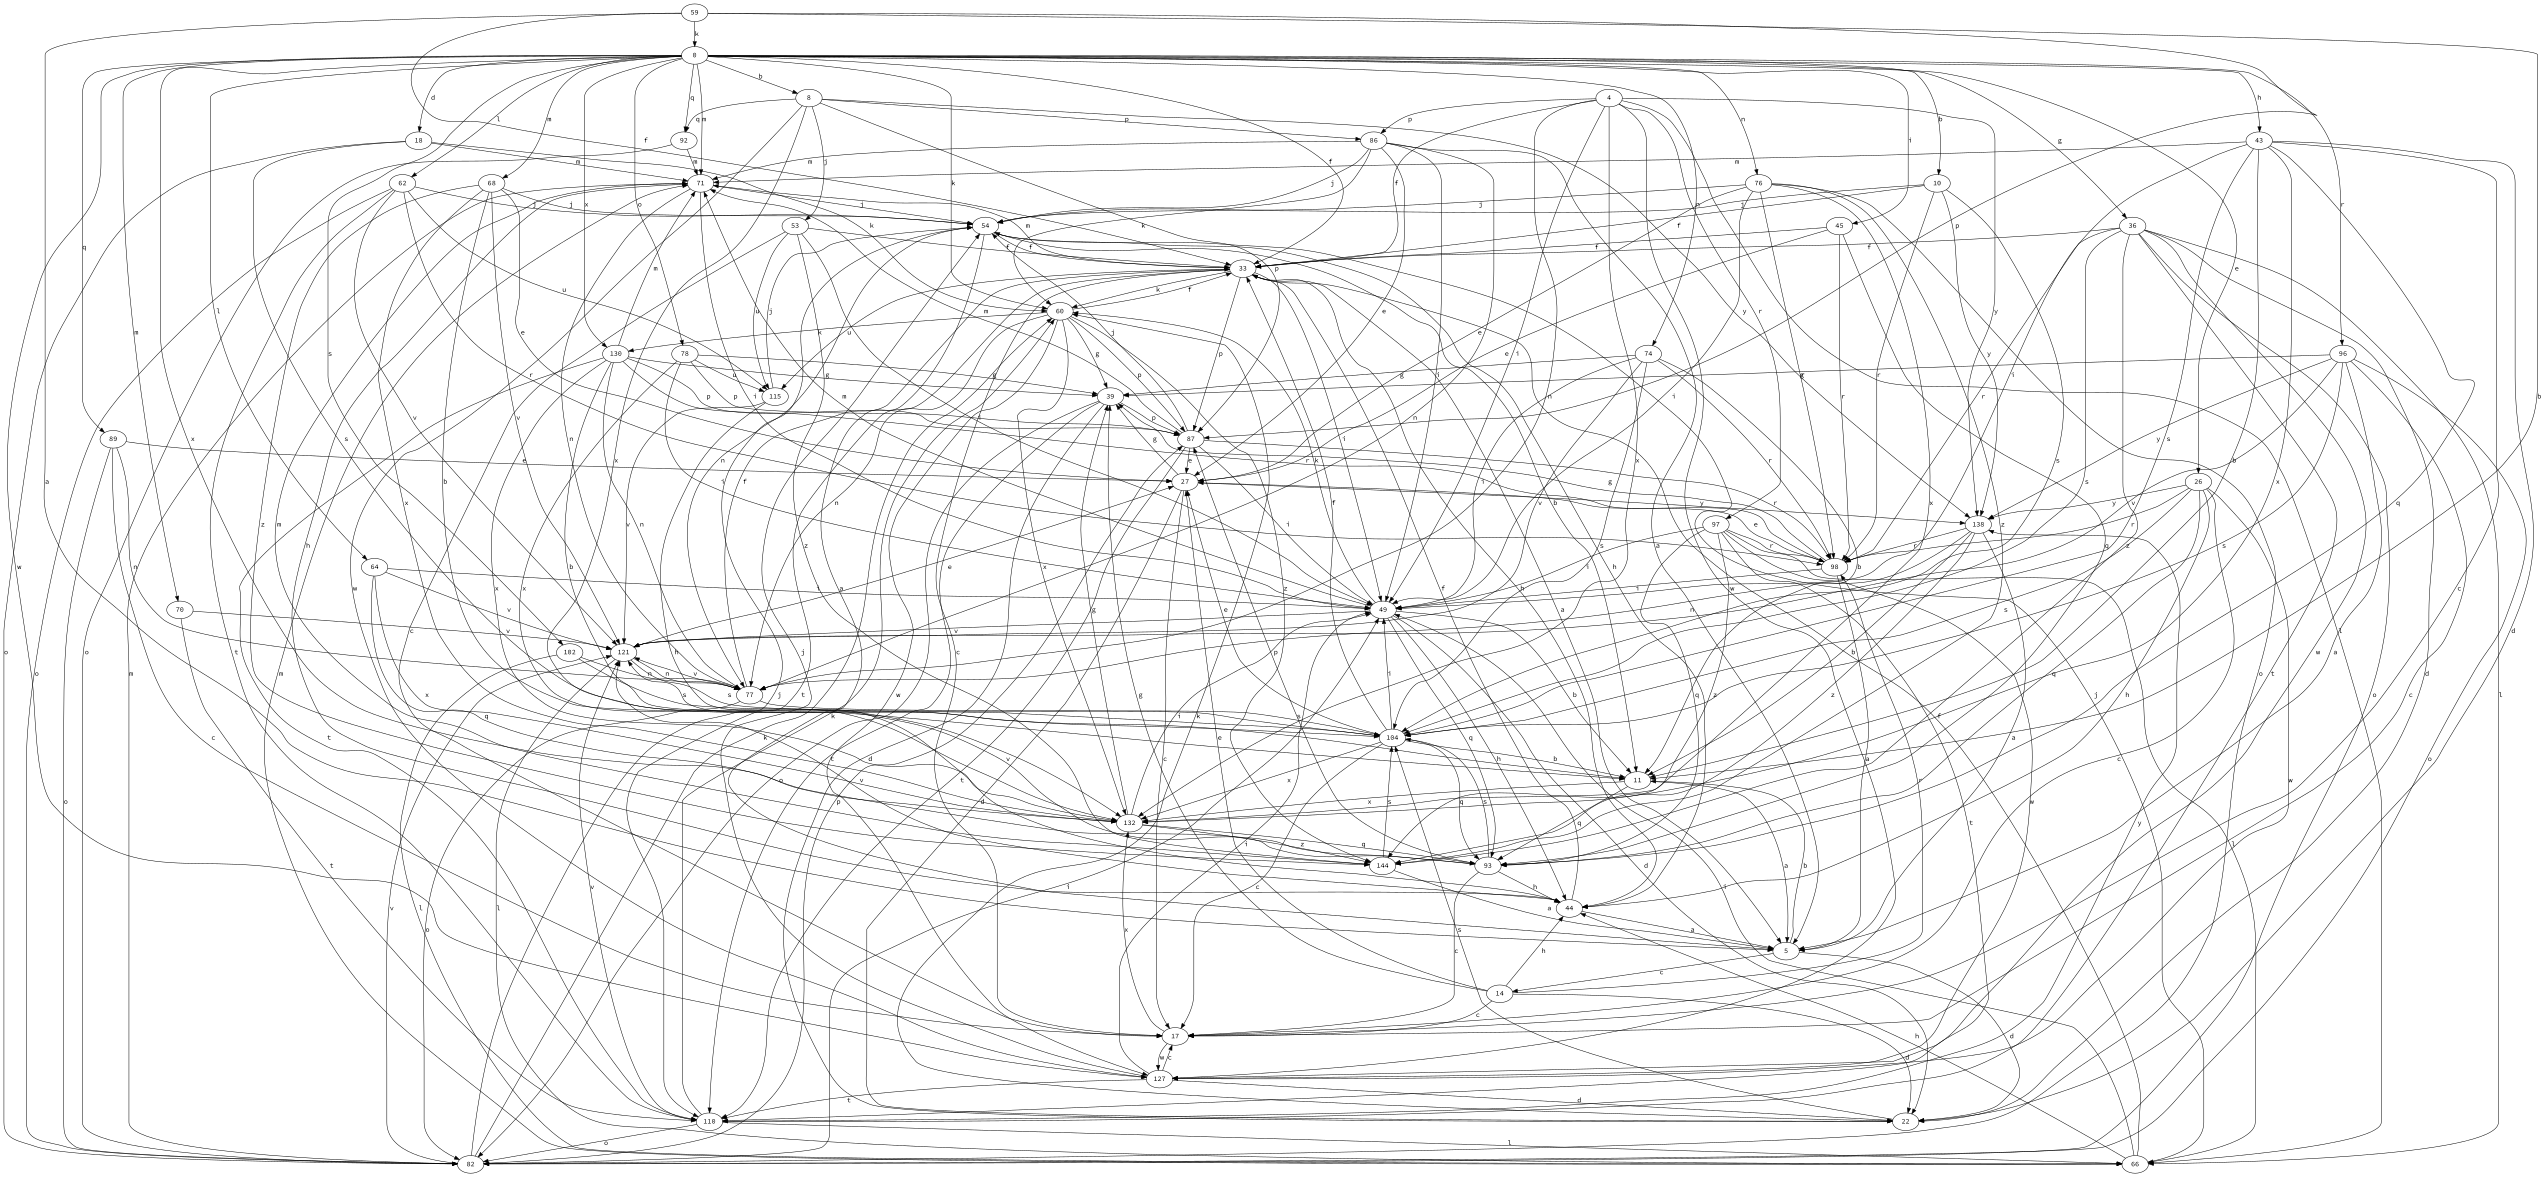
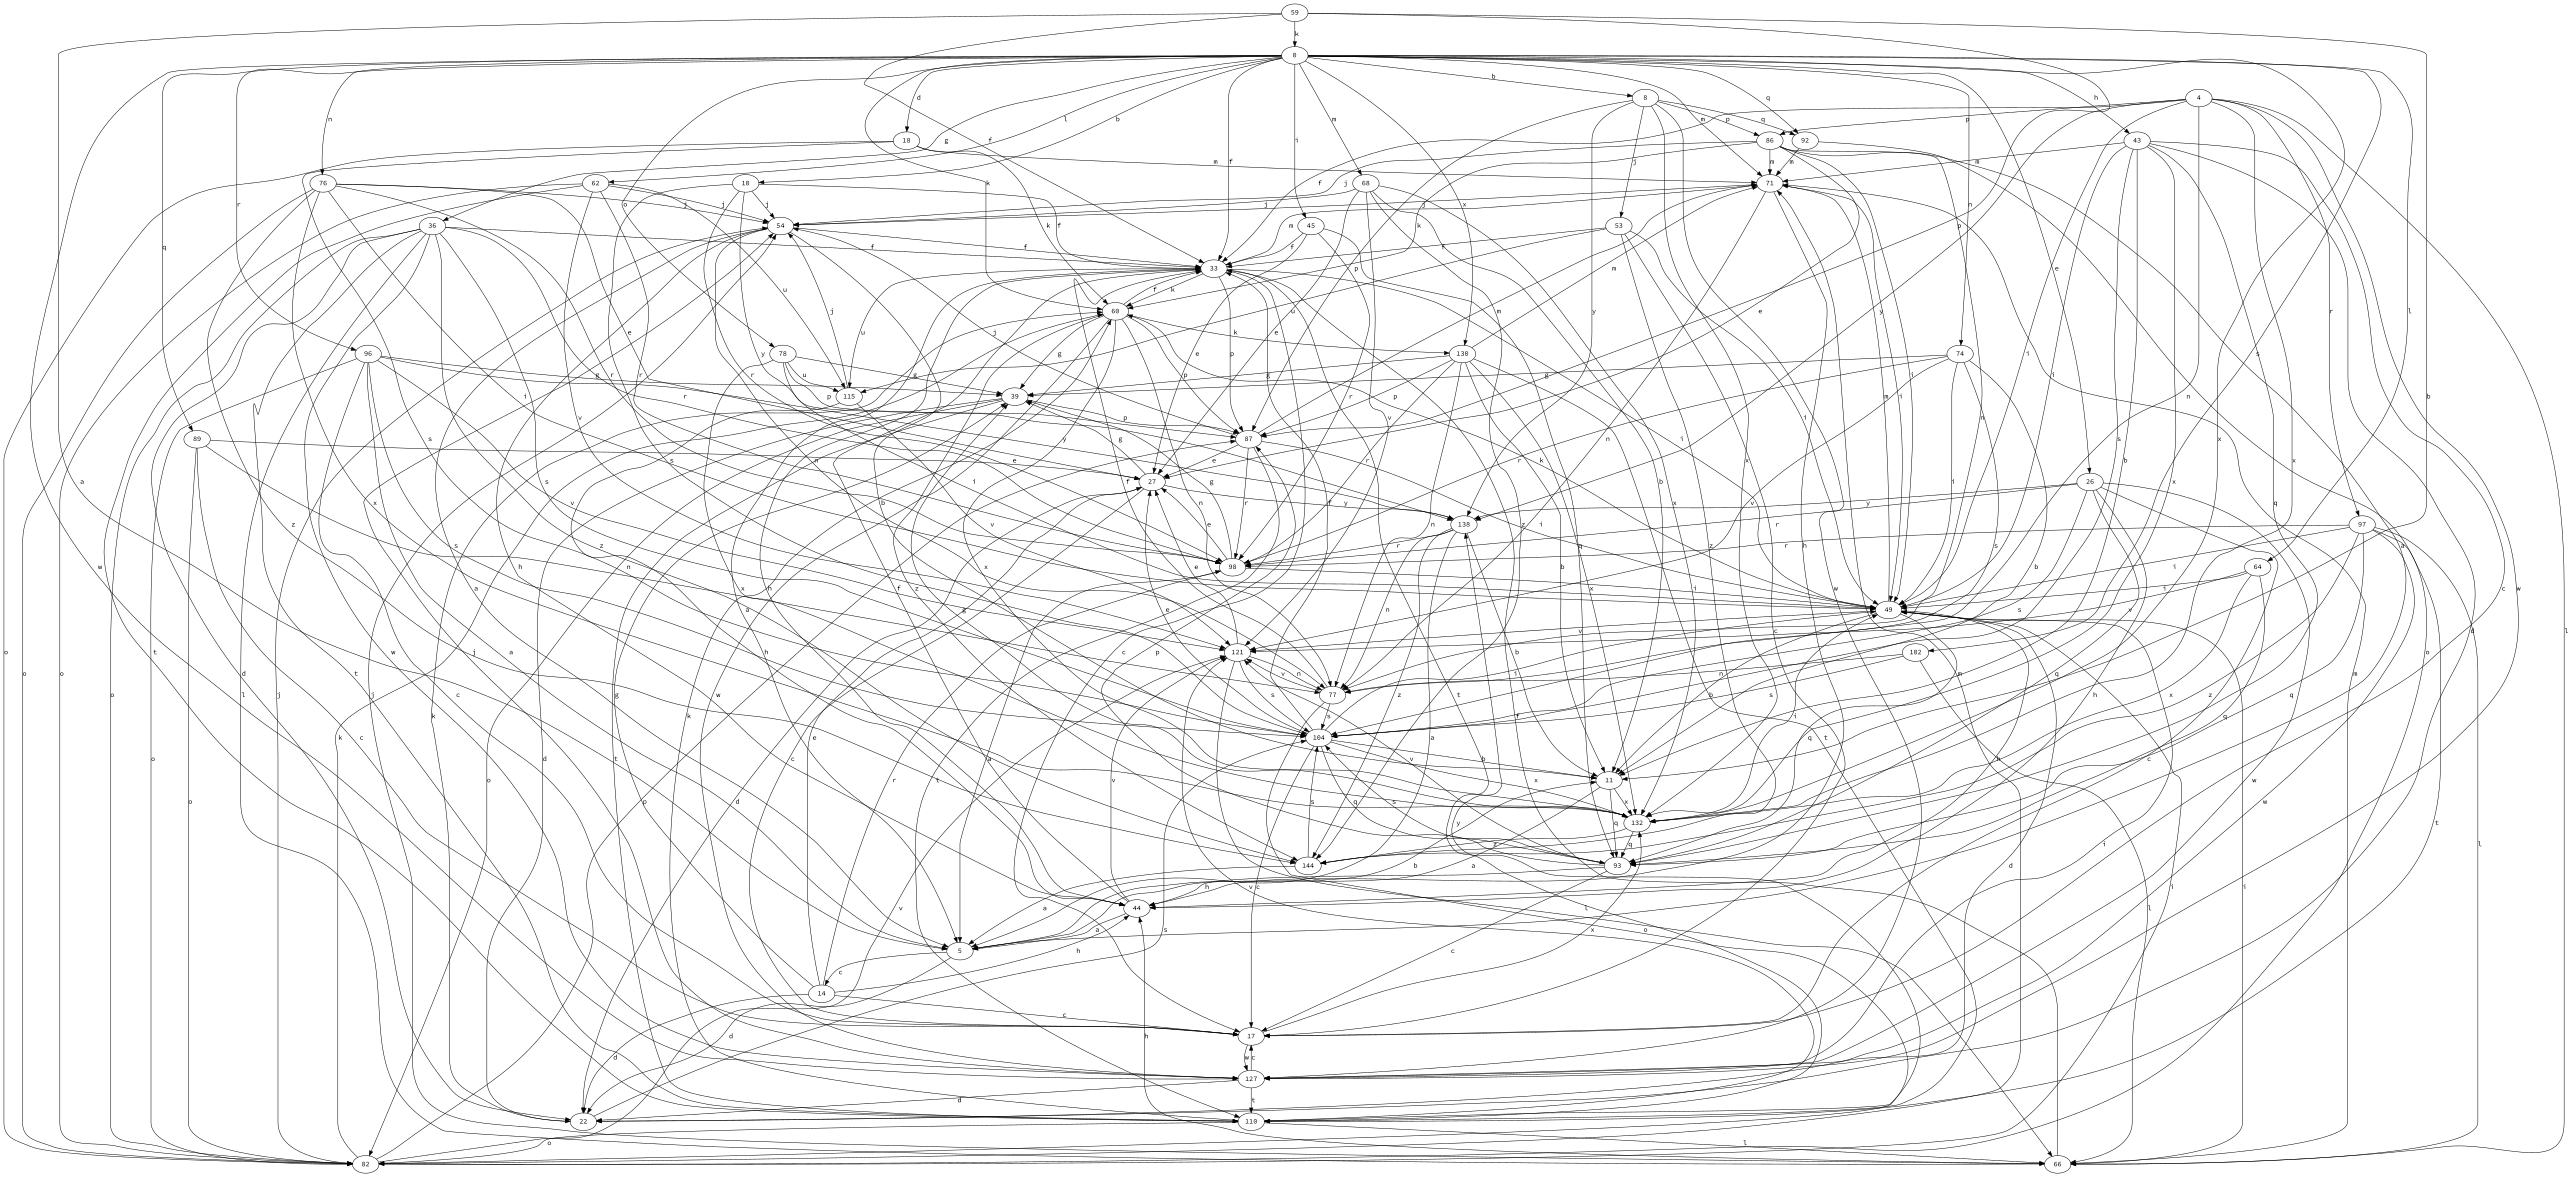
(180, 610) -> none
(482, 737) -> none
